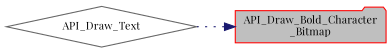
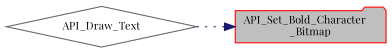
(311, 27) -> (311, 27)
